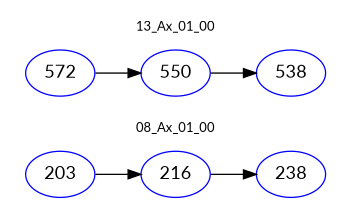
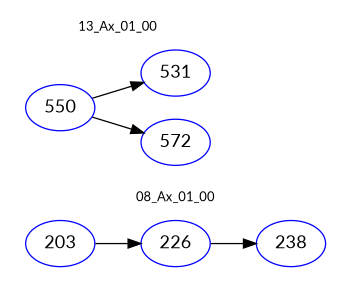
(112, 73) -> (112, 123)
(291, 73) -> (176, 73)
(176, 174) -> (176, 244)
